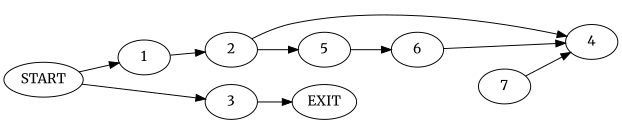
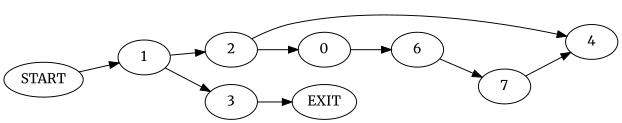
(500, 46) -> (457, 66)
(324, 50) -> (324, 50)
(139, 91) -> (183, 77)
